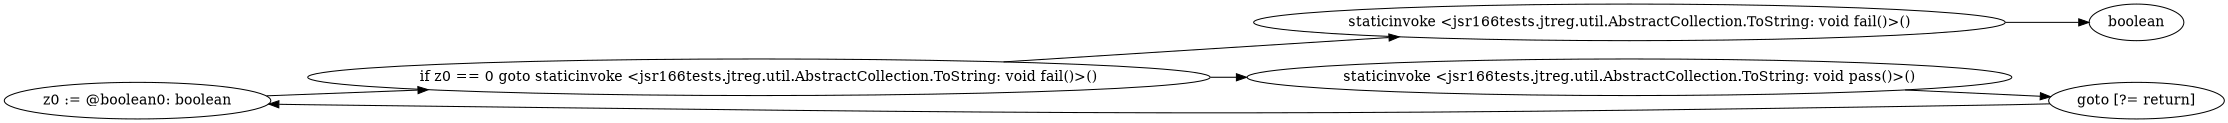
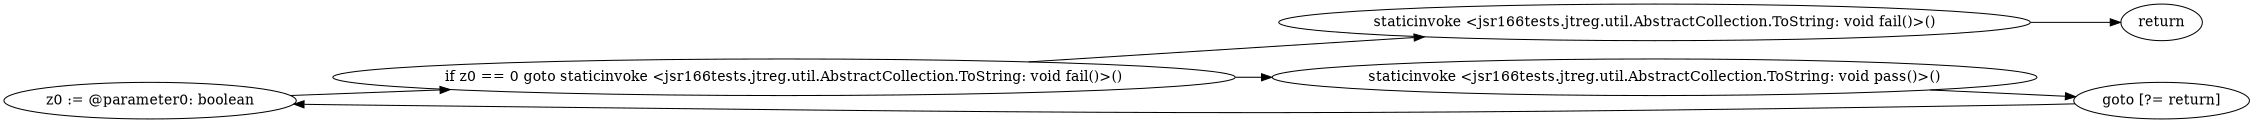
(2137, 22) -> (2162, 22)
(138, 101) -> (150, 101)
